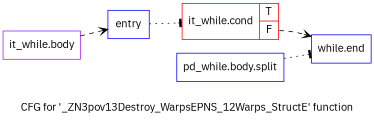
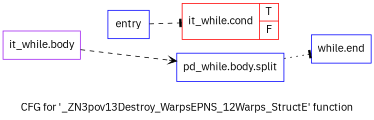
(164, 23) -> (164, 23)
(292, 32) -> none
(90, 34) -> (125, 55)
